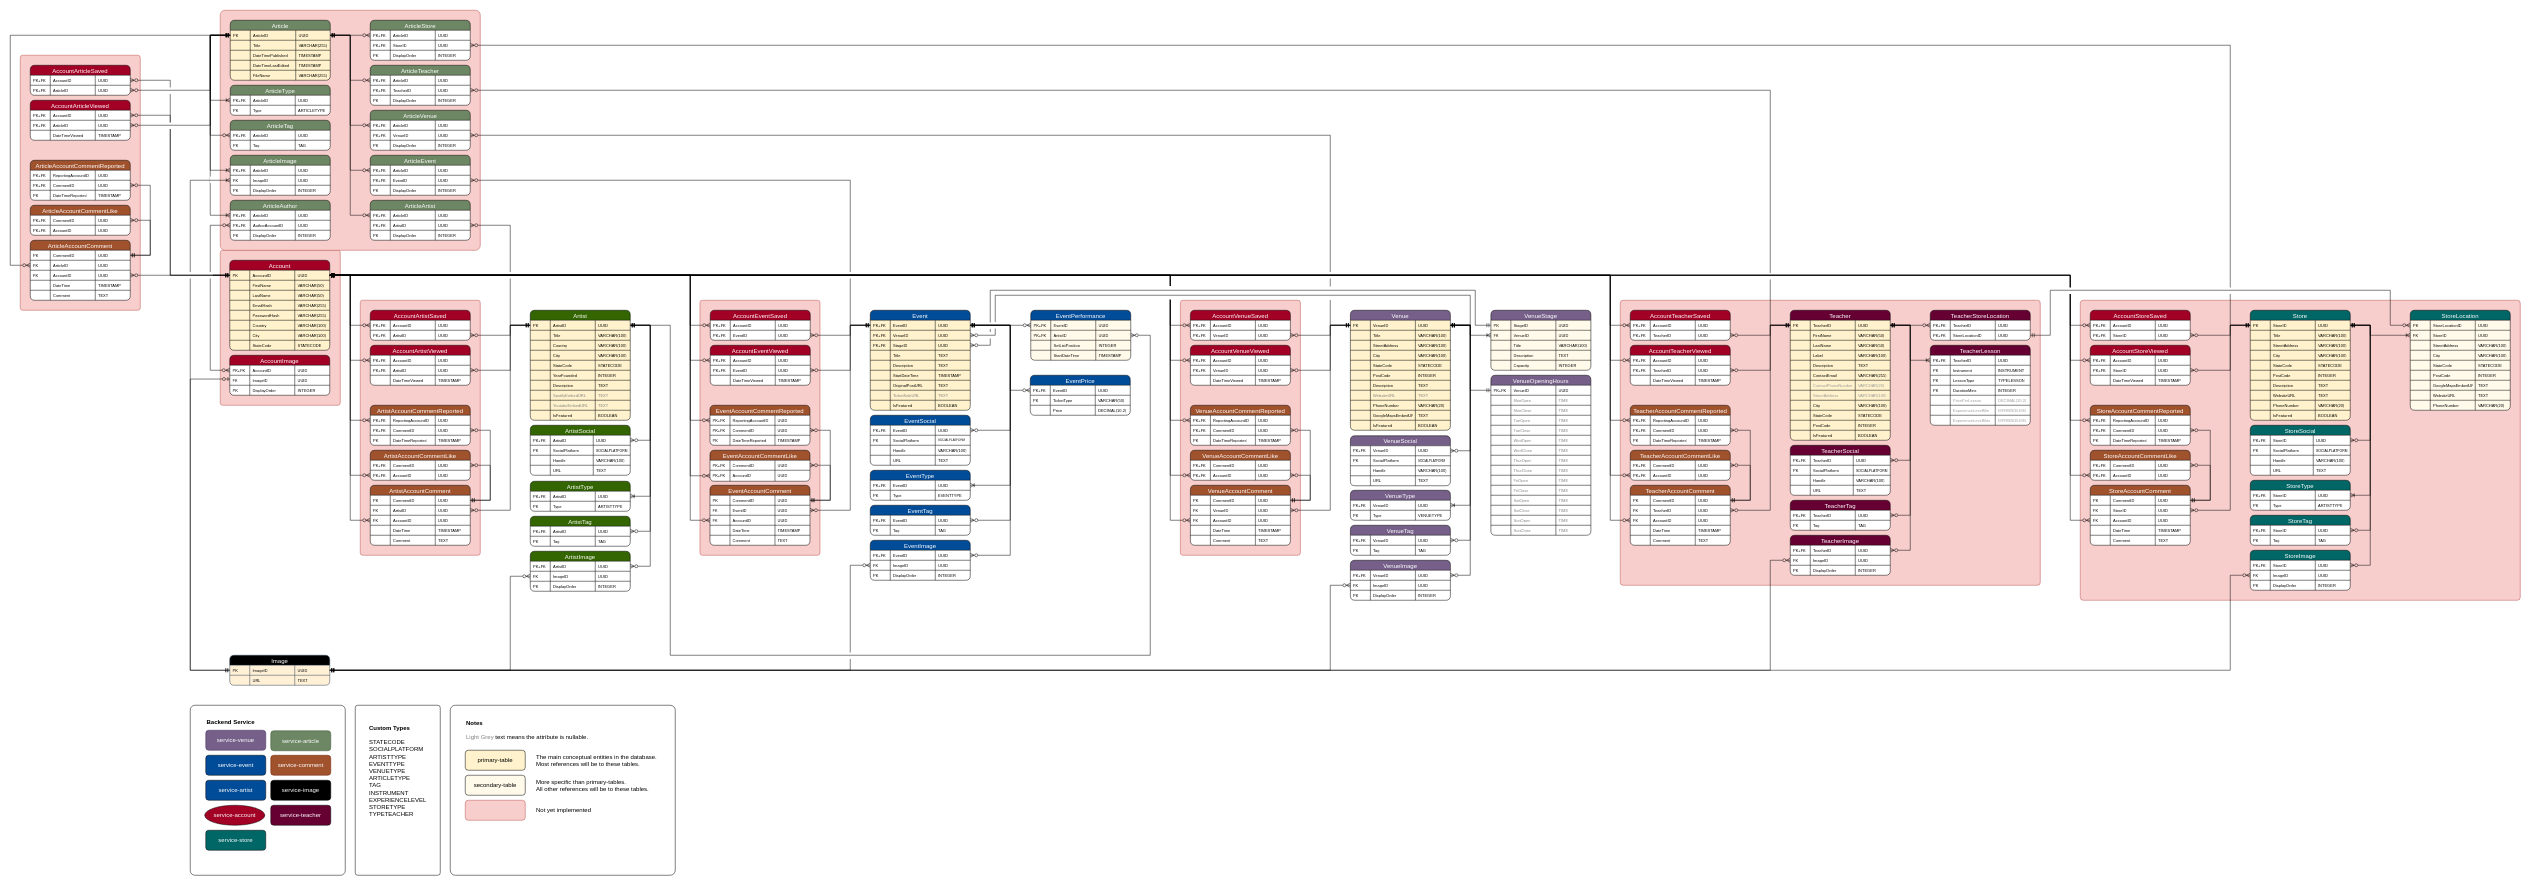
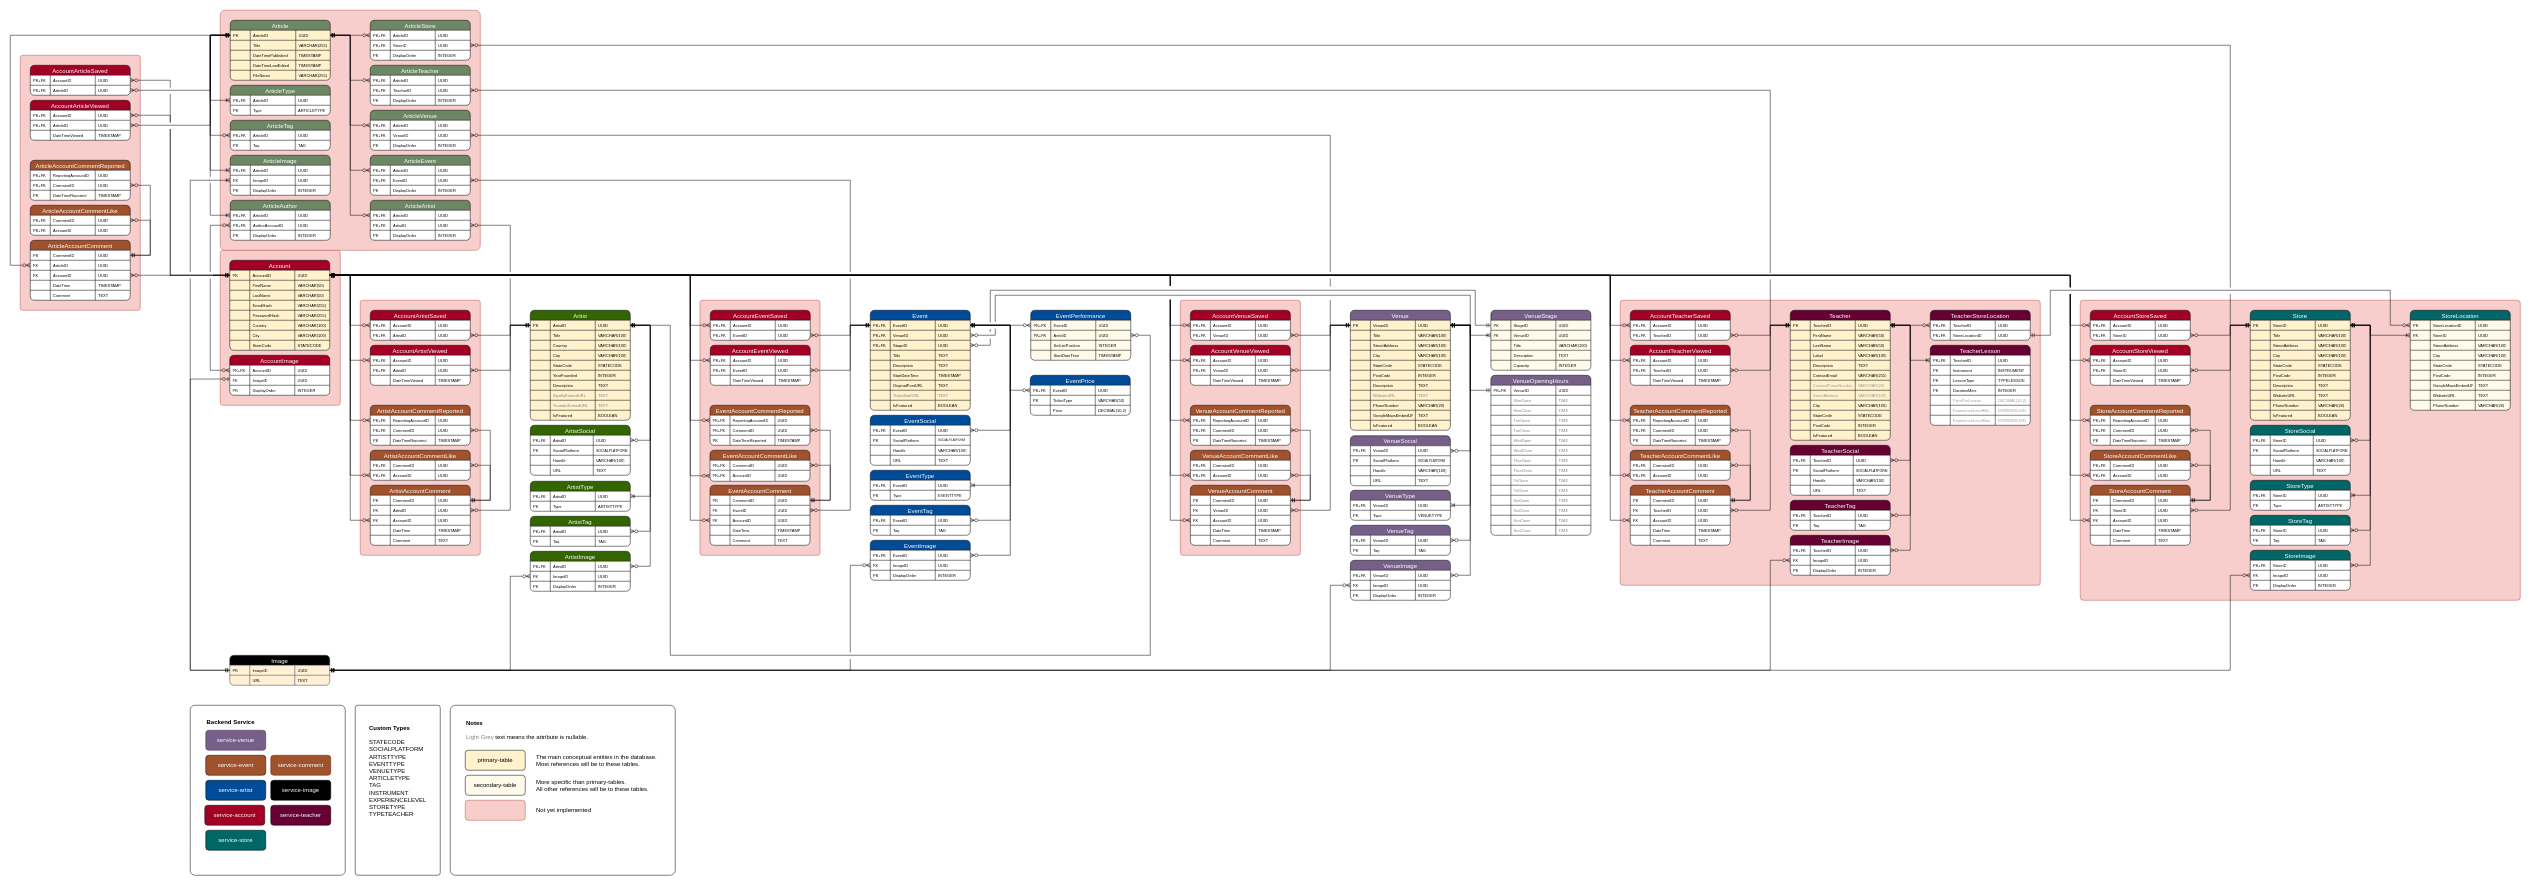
(301, 741) -> none
(236, 765) -> (236, 765)
(235, 815) -> (235, 815)
